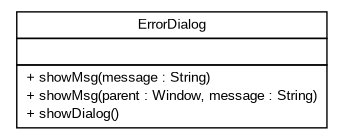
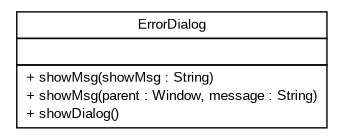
(119, 78) -> (120, 78)
